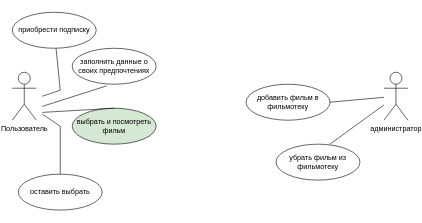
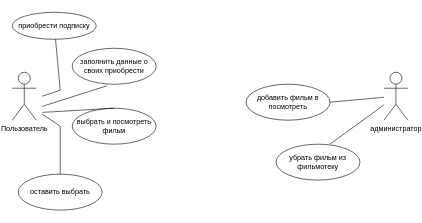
(54, 30) -> (54, 26)
(114, 66) -> (114, 66)
(288, 102) -> (288, 102)
(114, 126) -> (114, 126)
